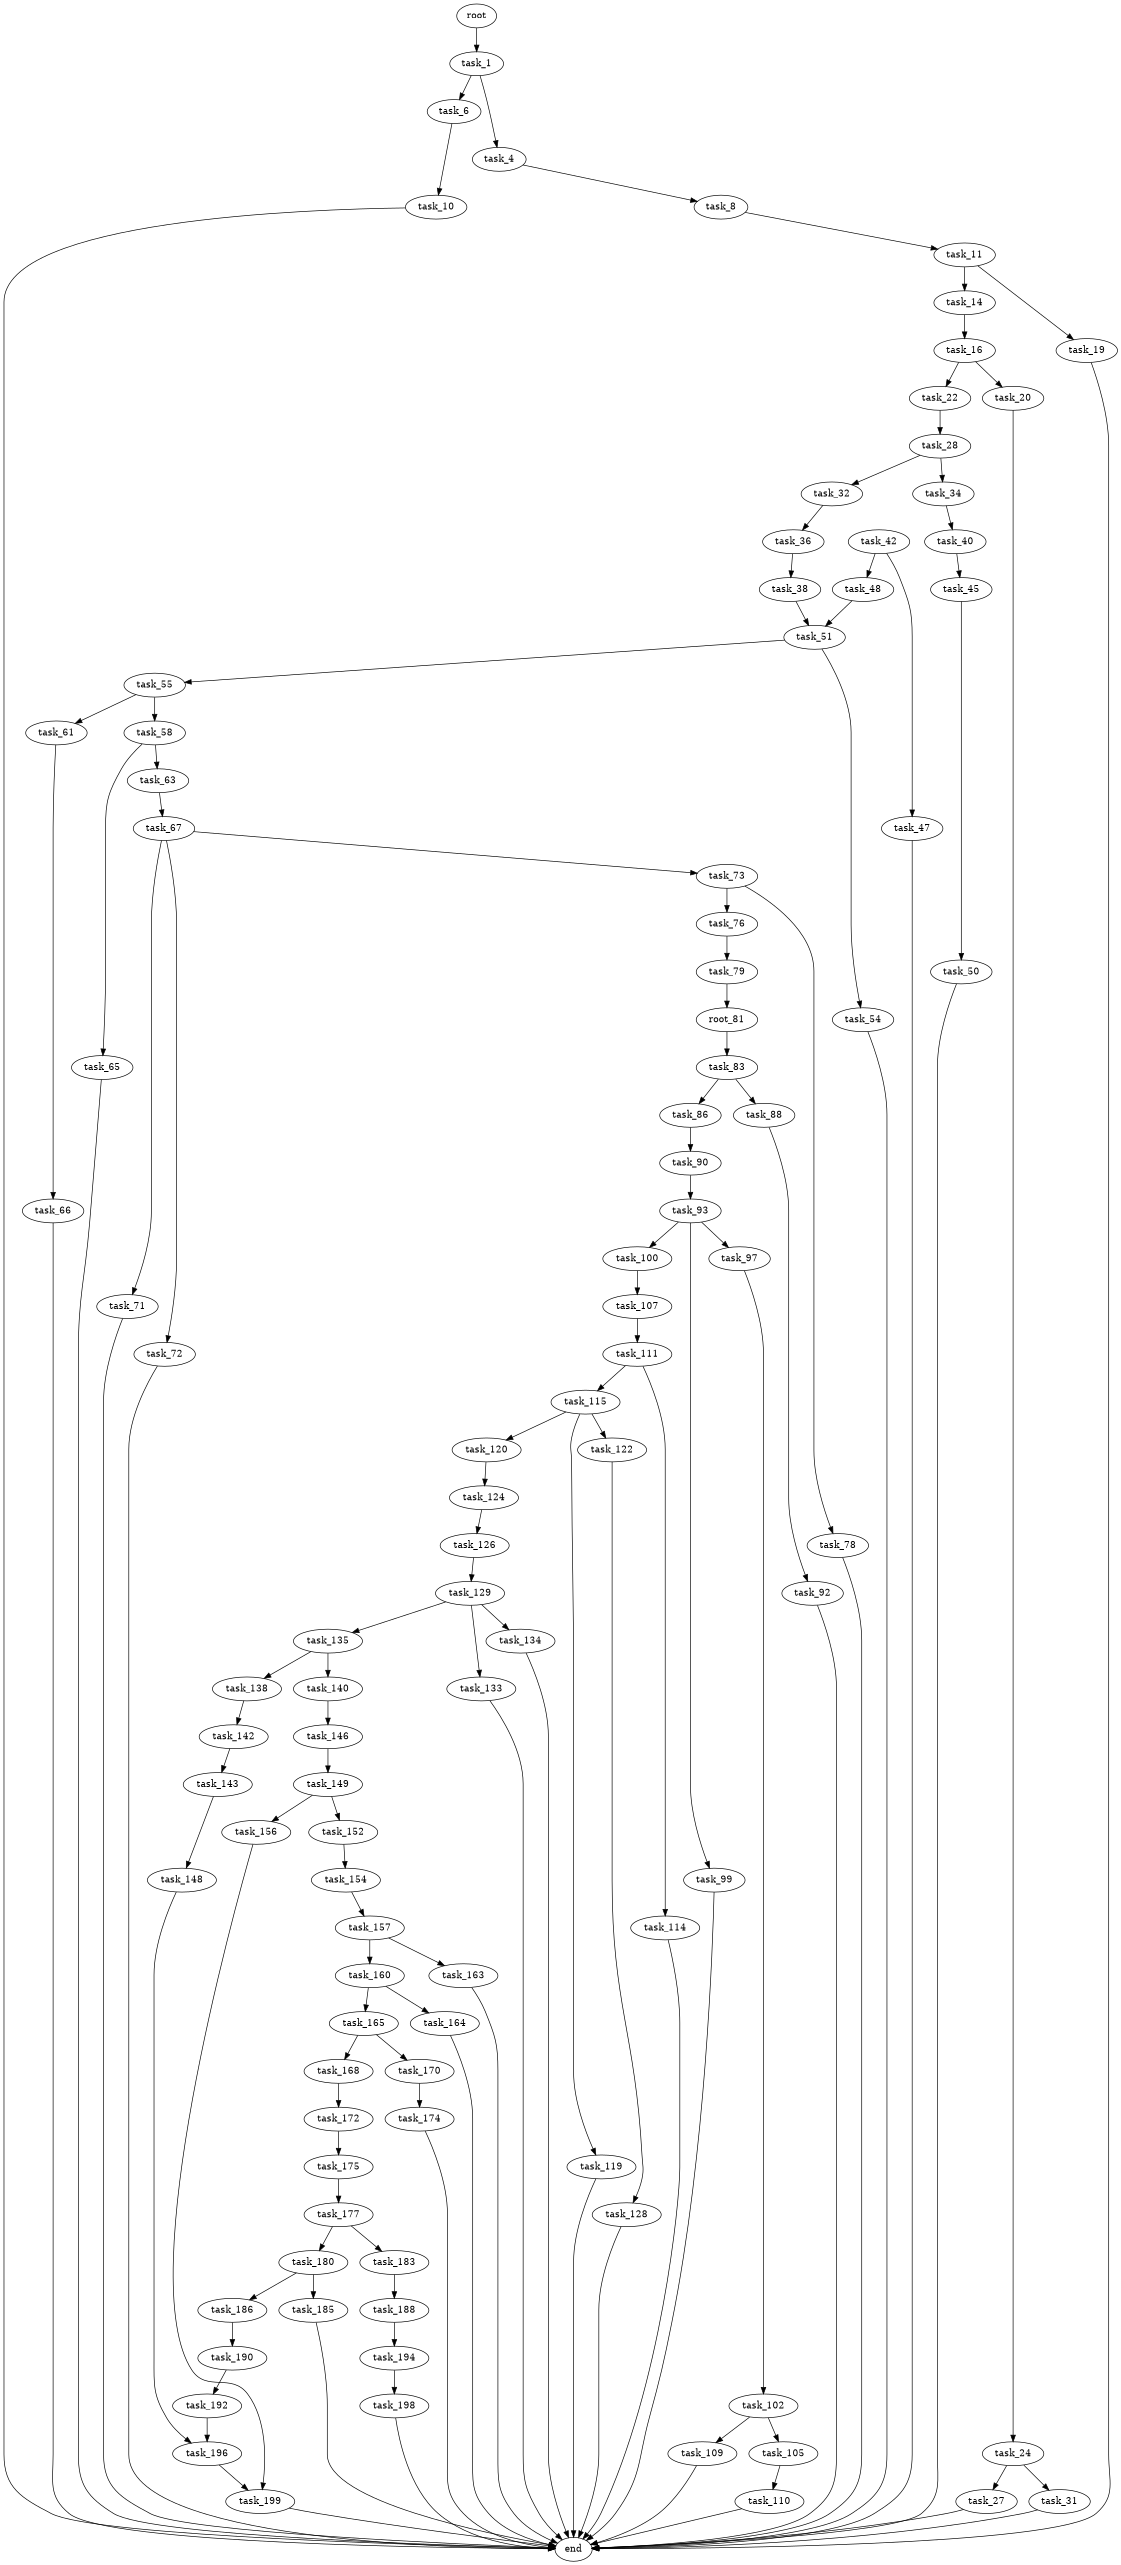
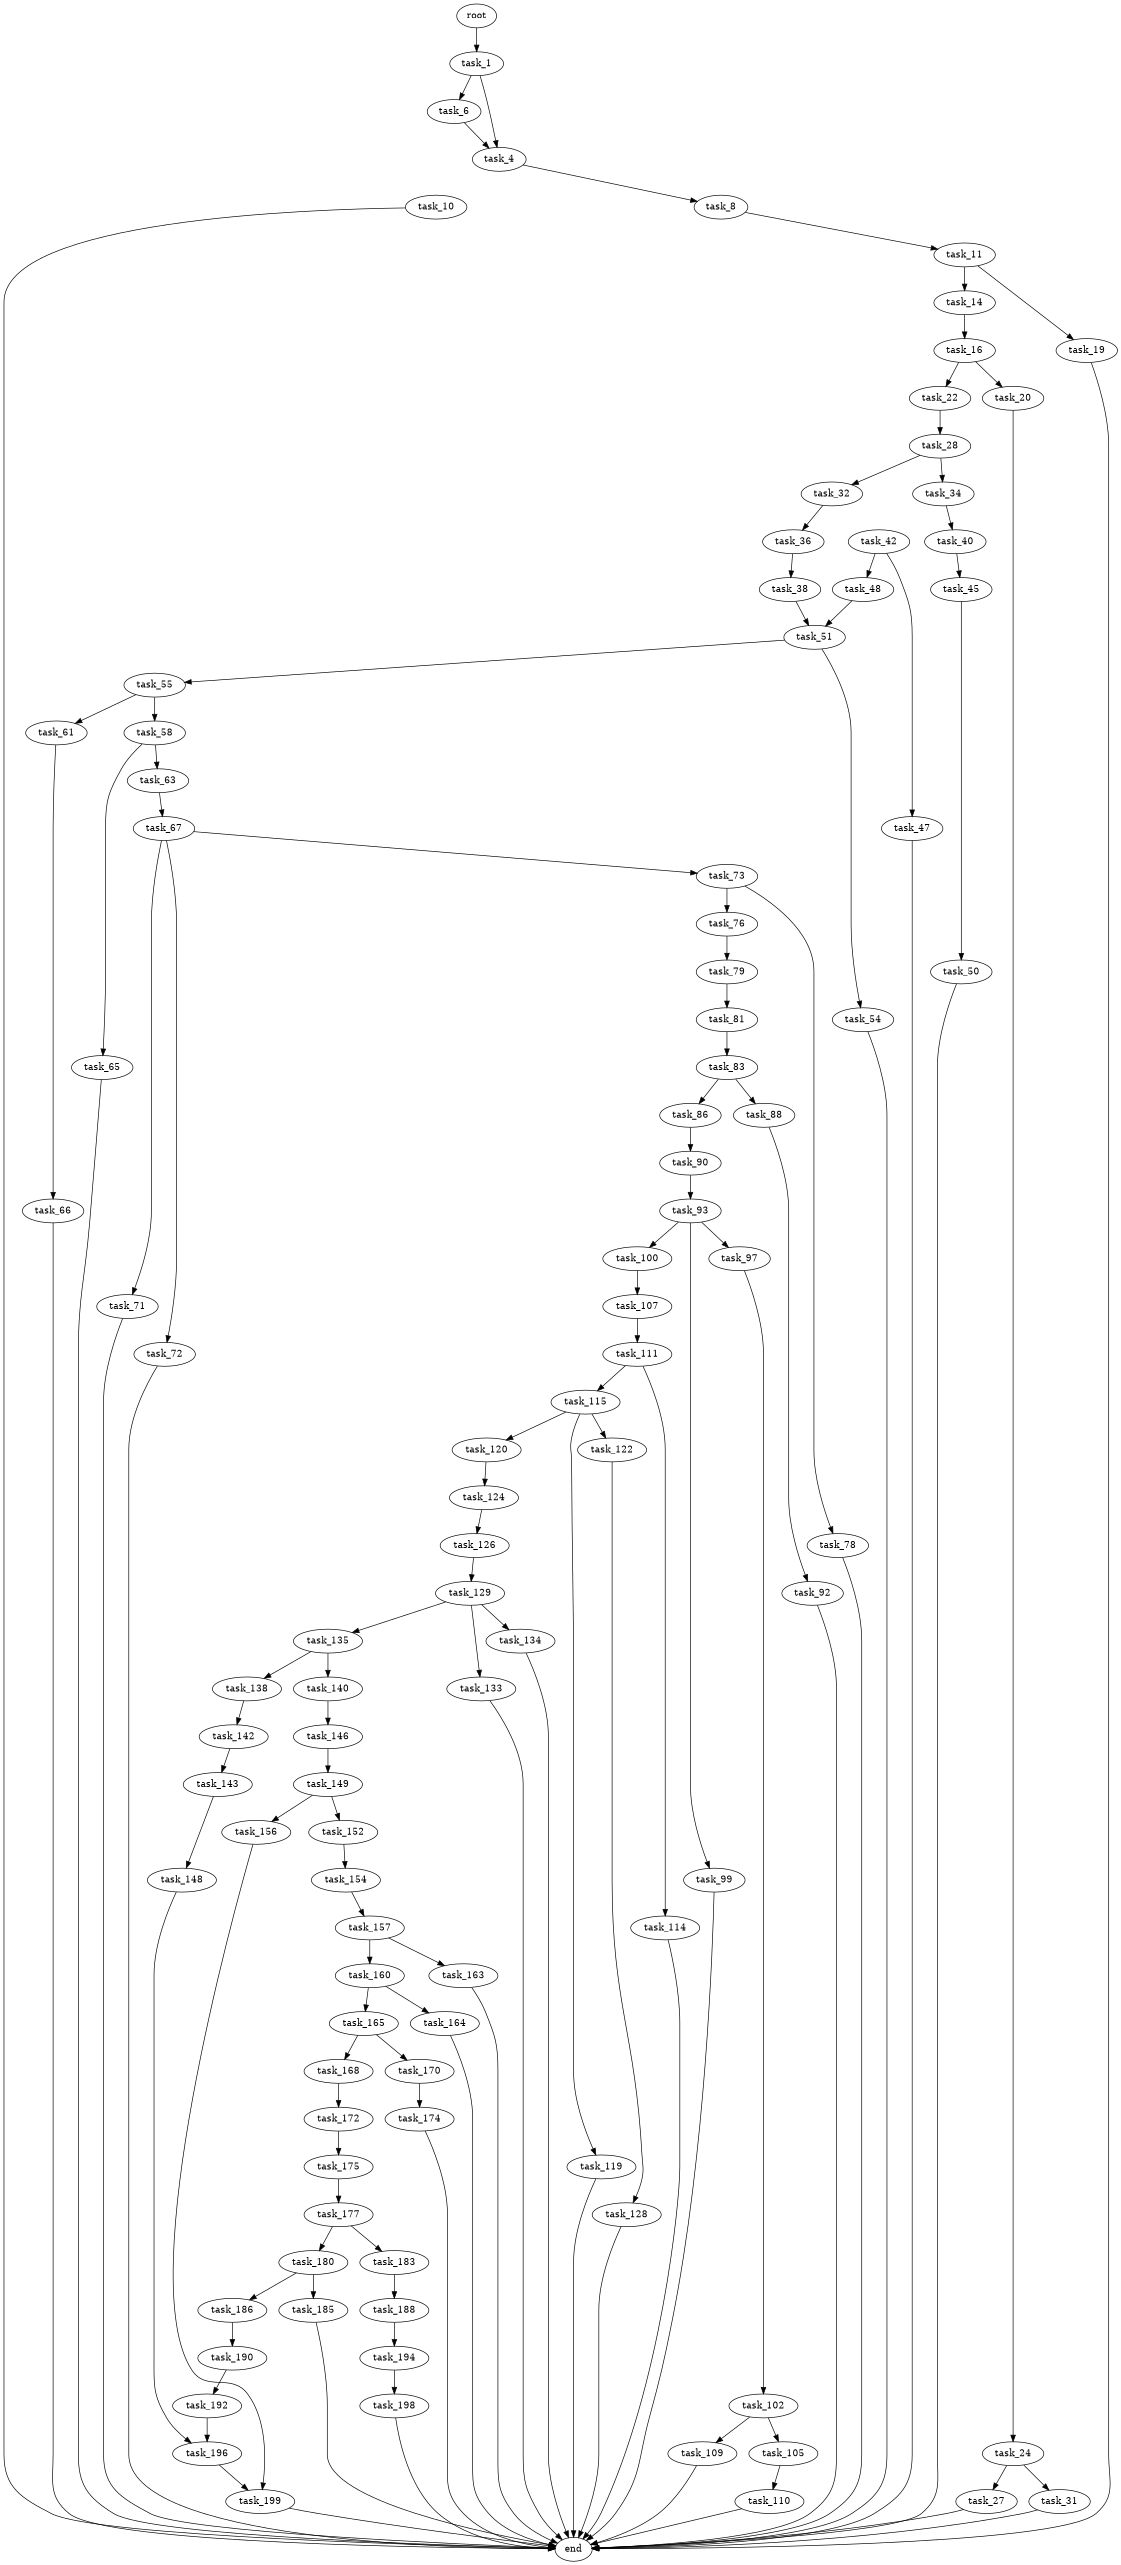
(446, 156) -> (474, 133)
(727, 1020) -> (727, 1020)
